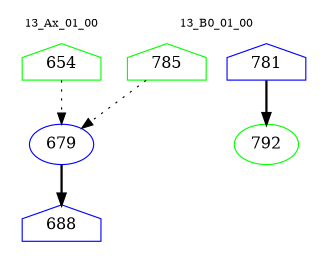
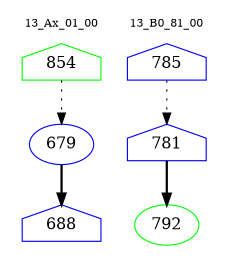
(217, 24) -> (167, 24)
(62, 64) -> (62, 64)
(167, 64) -> (167, 64)
(127, 95) -> (167, 97)
